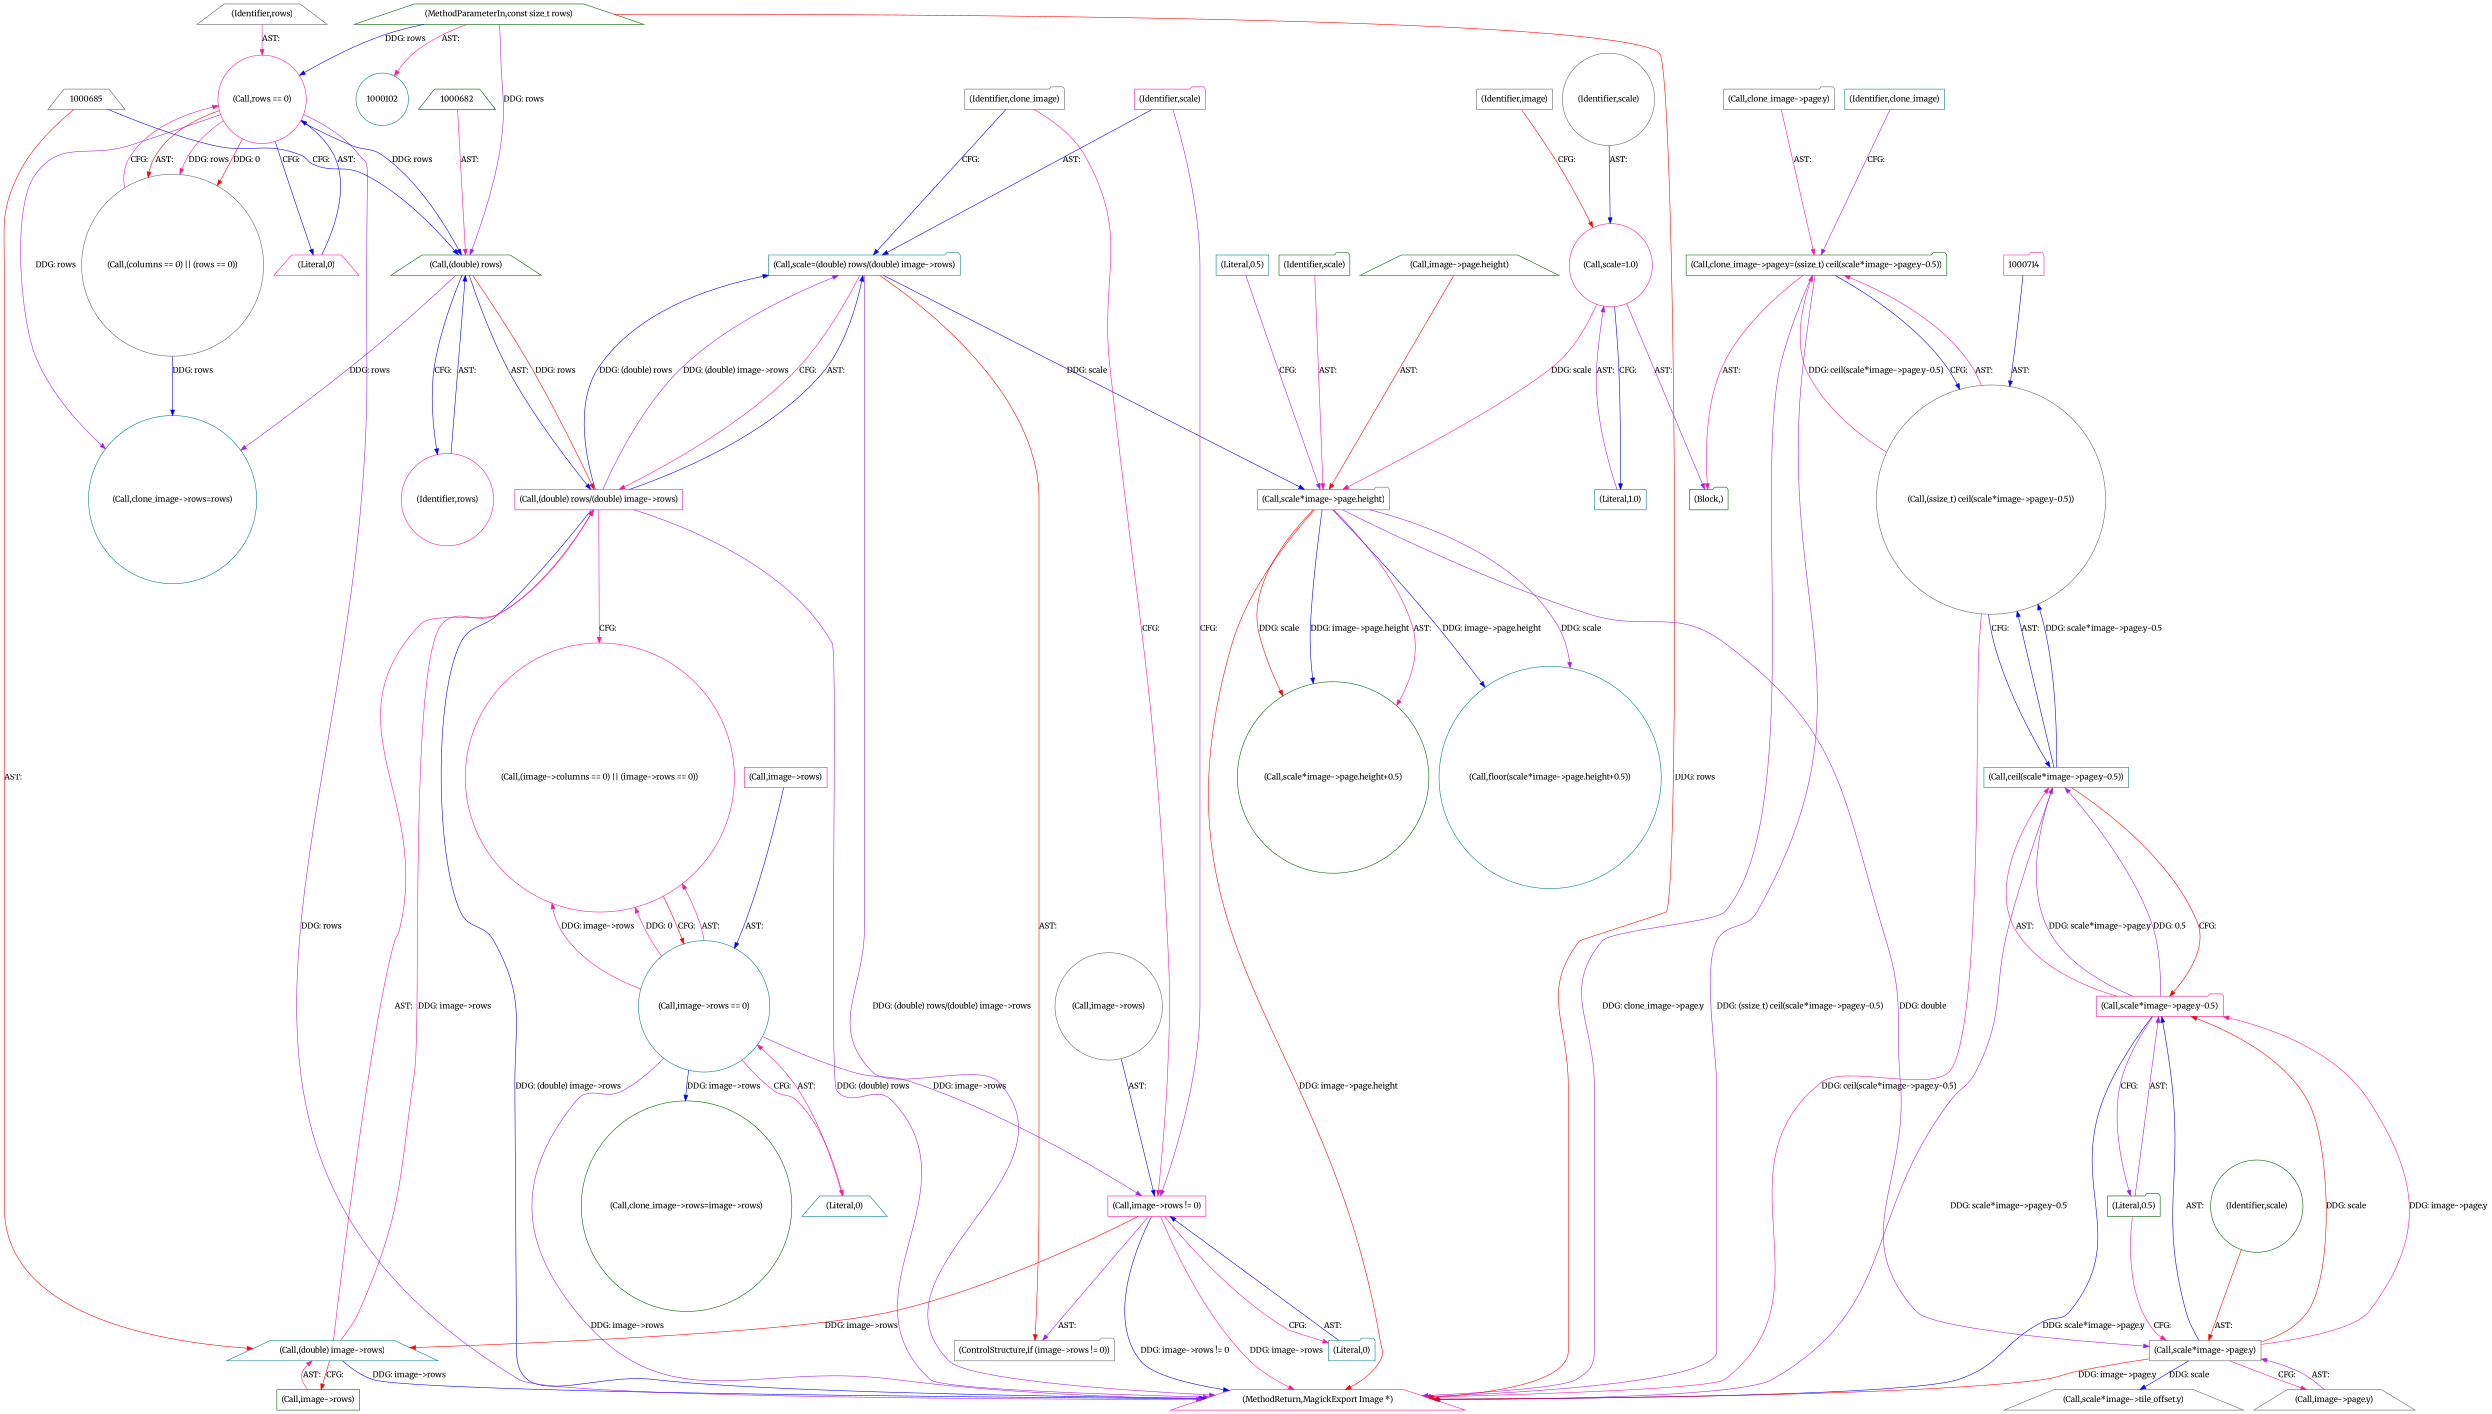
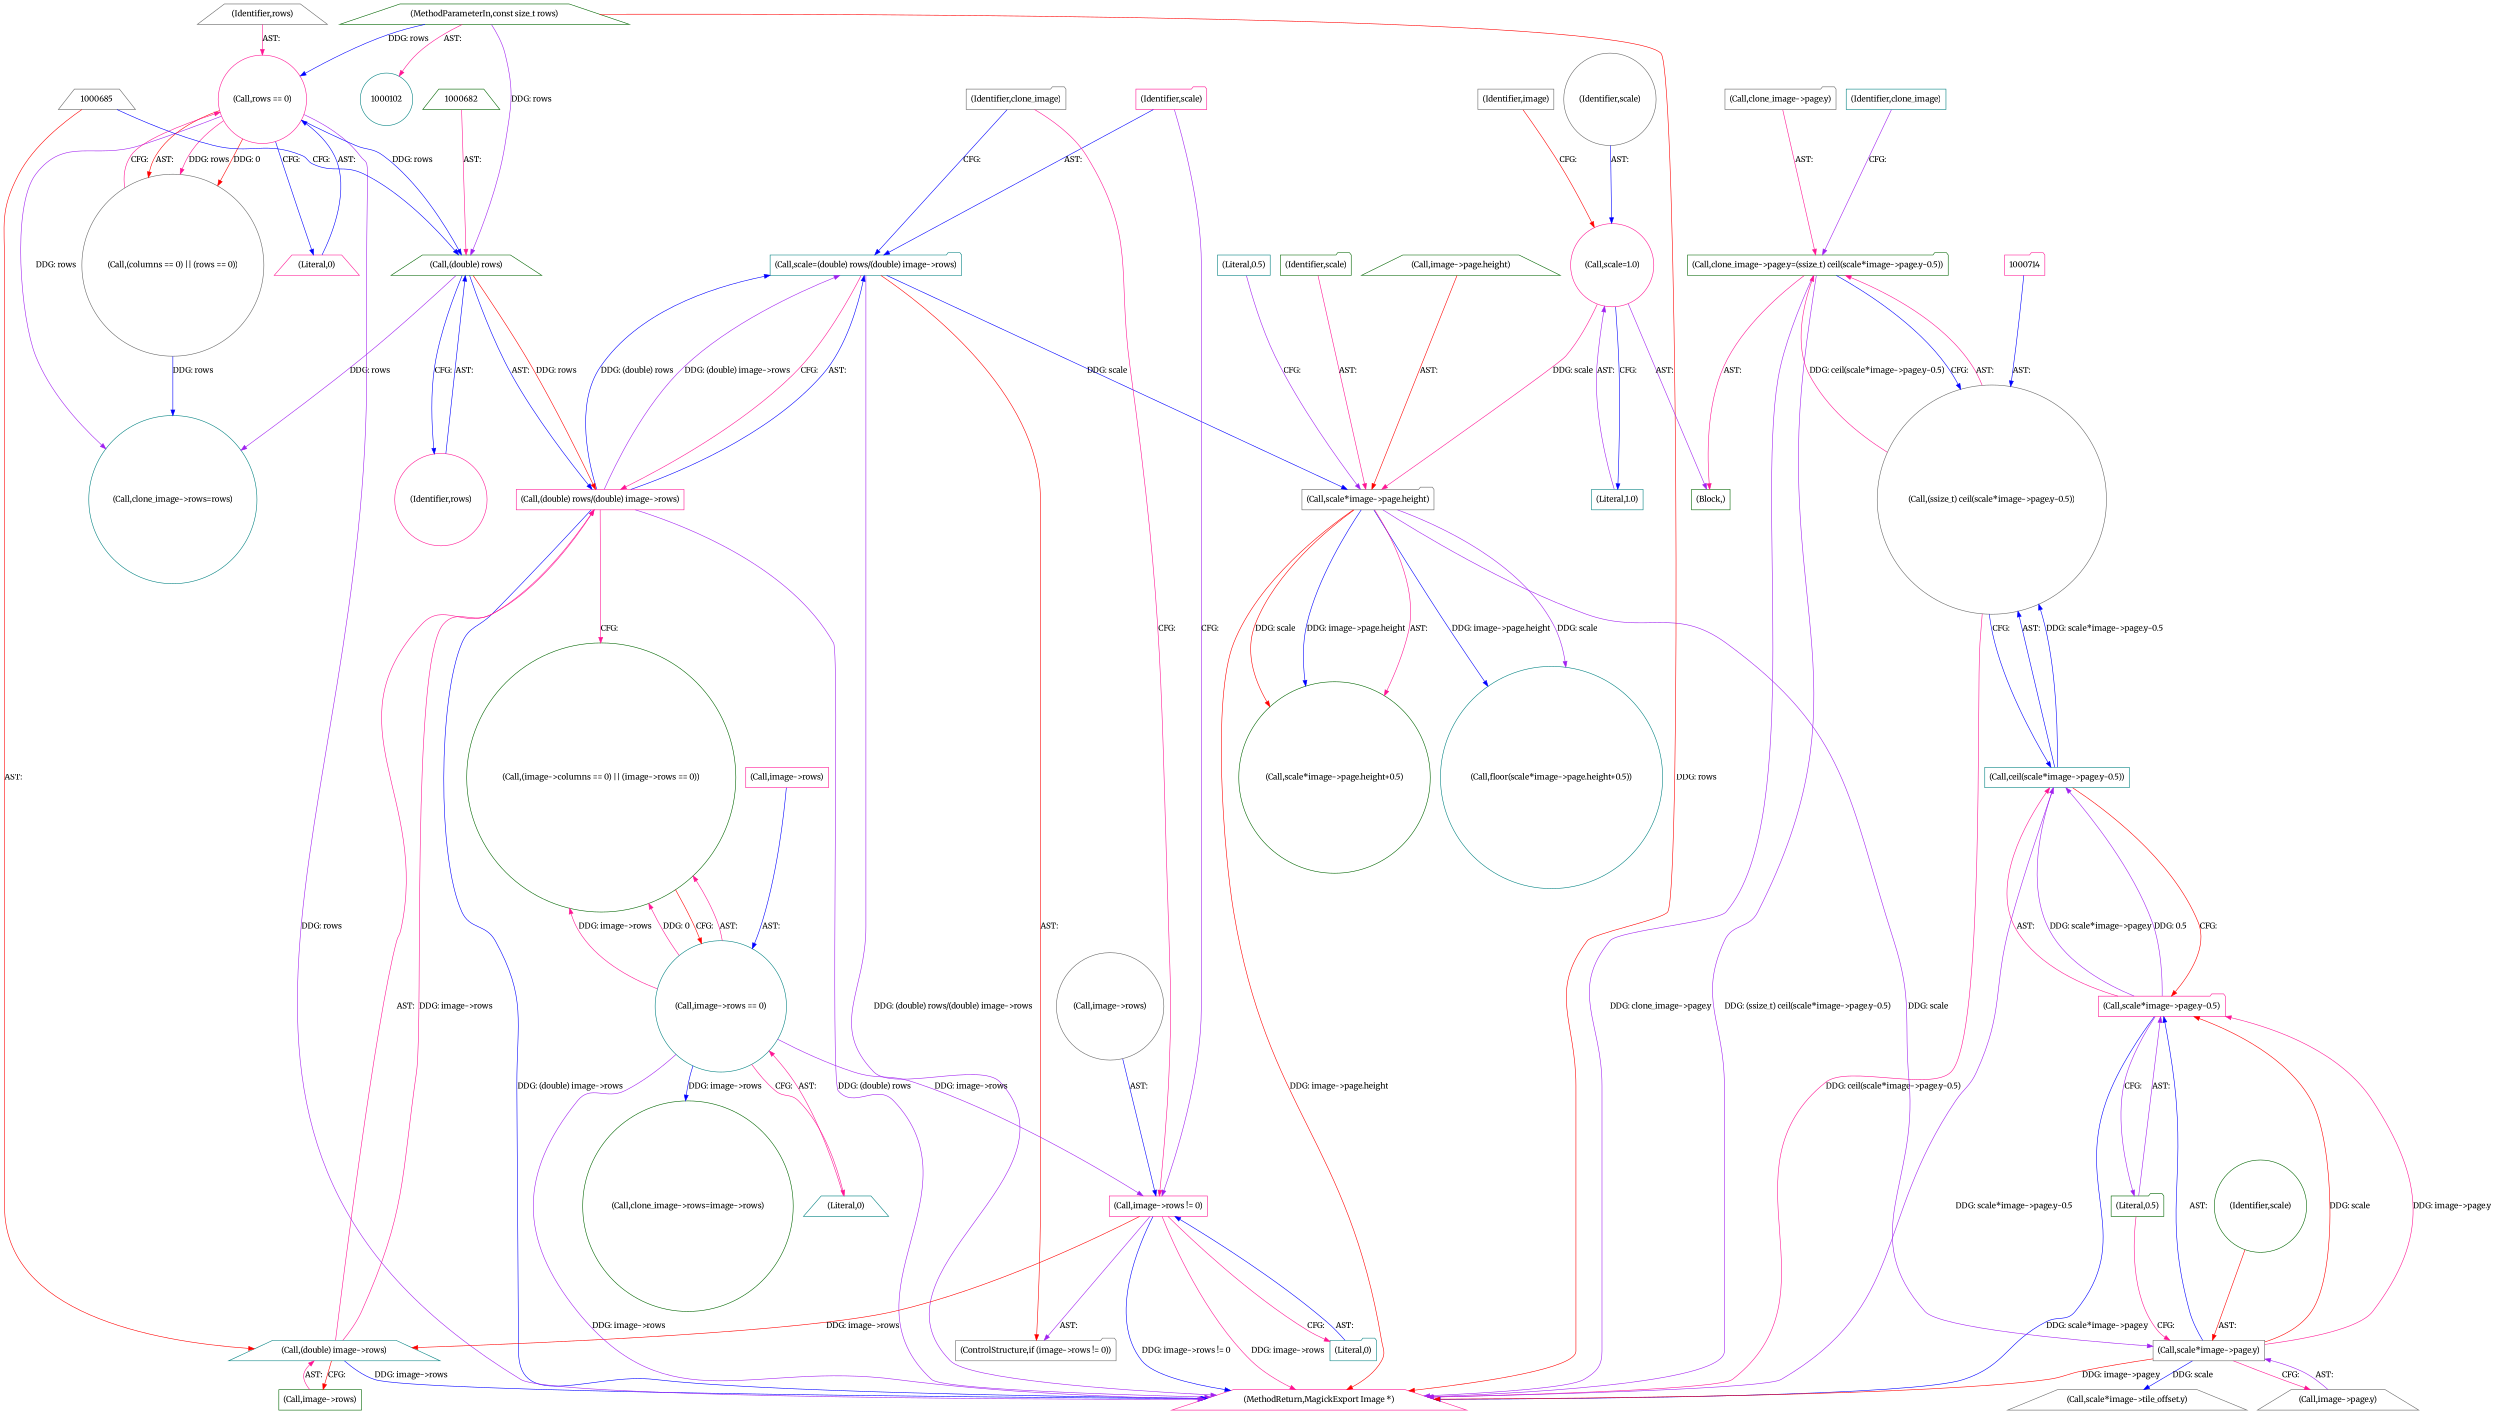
(1709, 500) -> (1711, 500)
(600, 777) -> (601, 777)
(1923, 1006) -> (1928, 1006)
